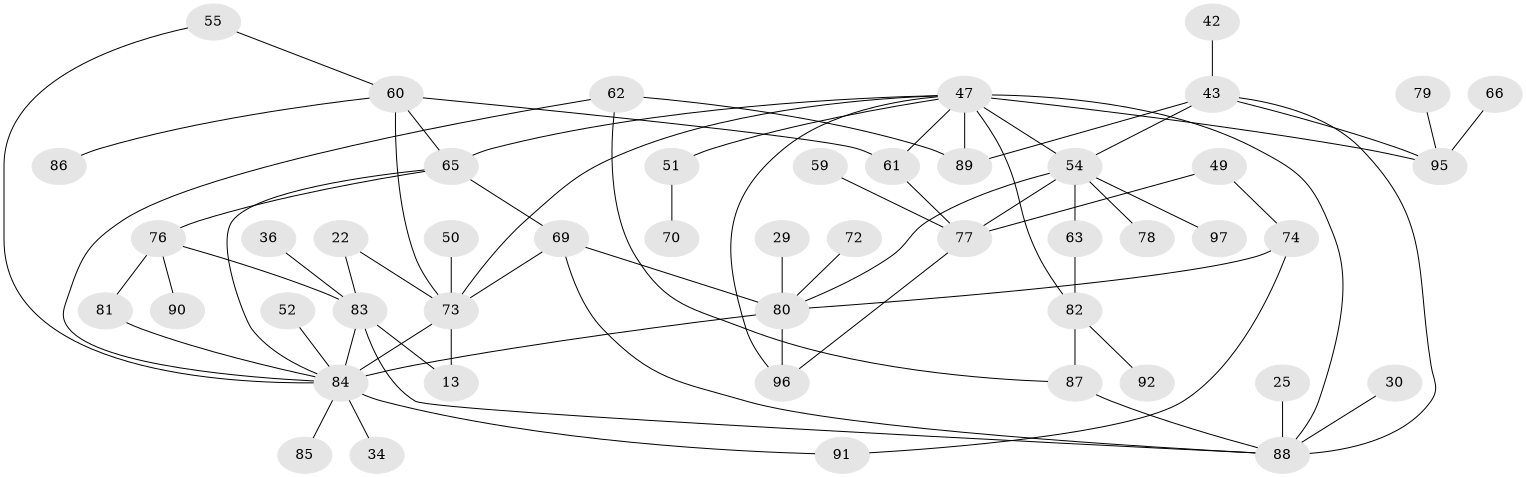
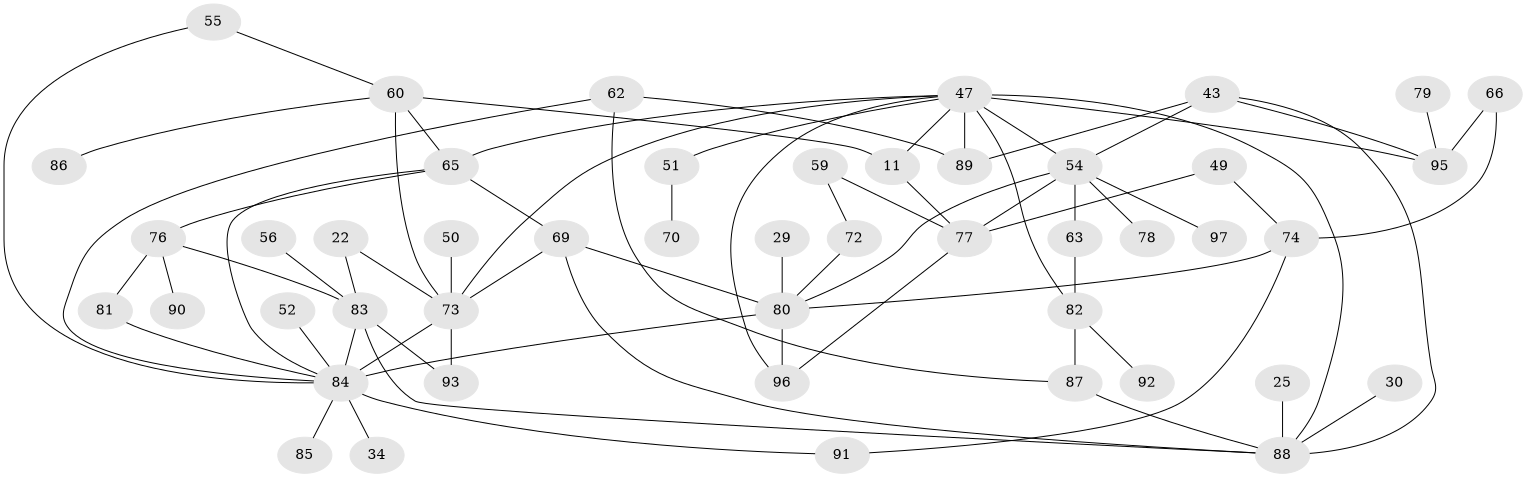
(1212, 22) -> none
(892, 166) -> (892, 166)
none -> (837, 202)
none -> (1439, 212)
(269, 239) -> (269, 239)
(451, 383) -> (451, 383)
